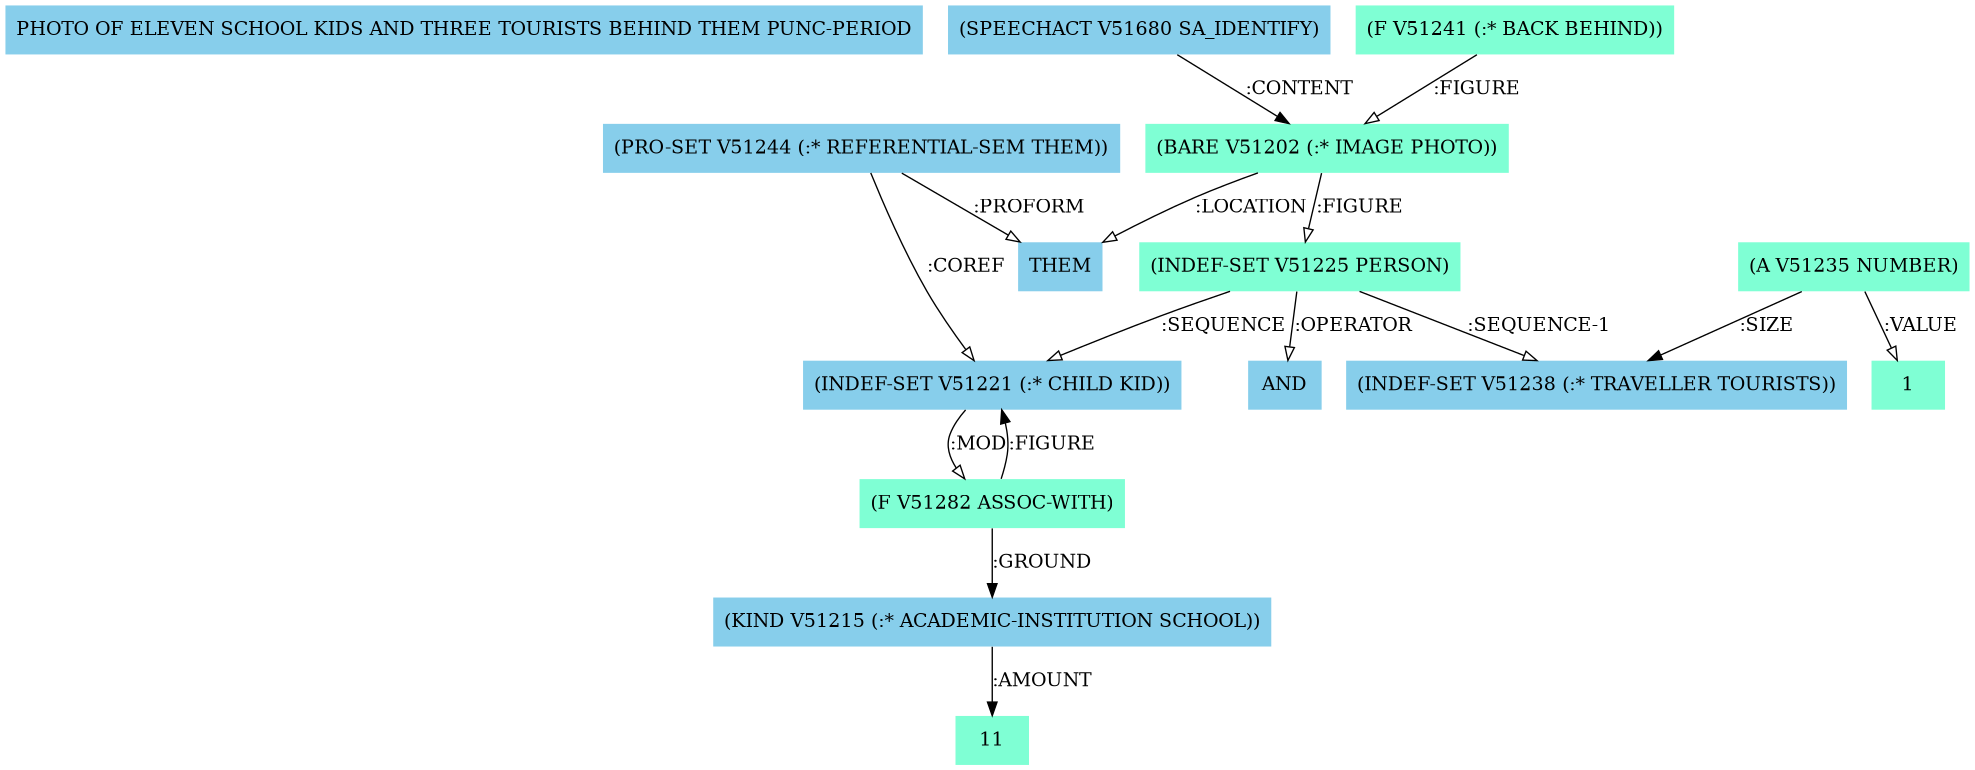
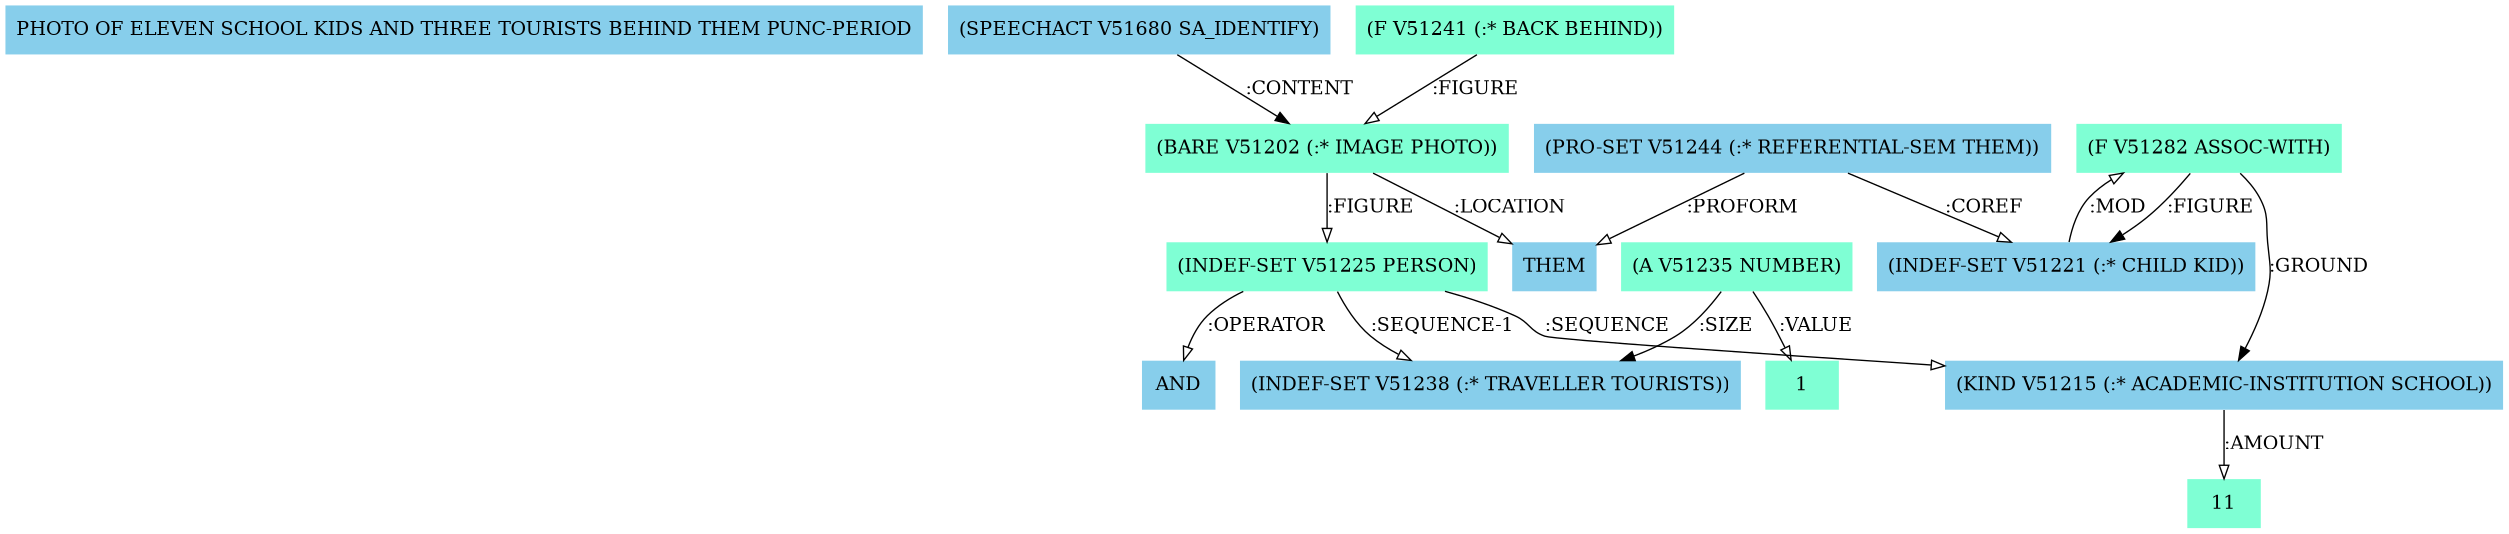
(1145, 322) -> (1683, 348)
(992, 674) -> (2224, 438)
